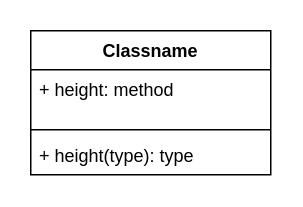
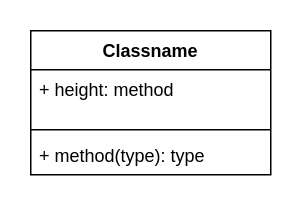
(130, 156) -> (133, 156)
